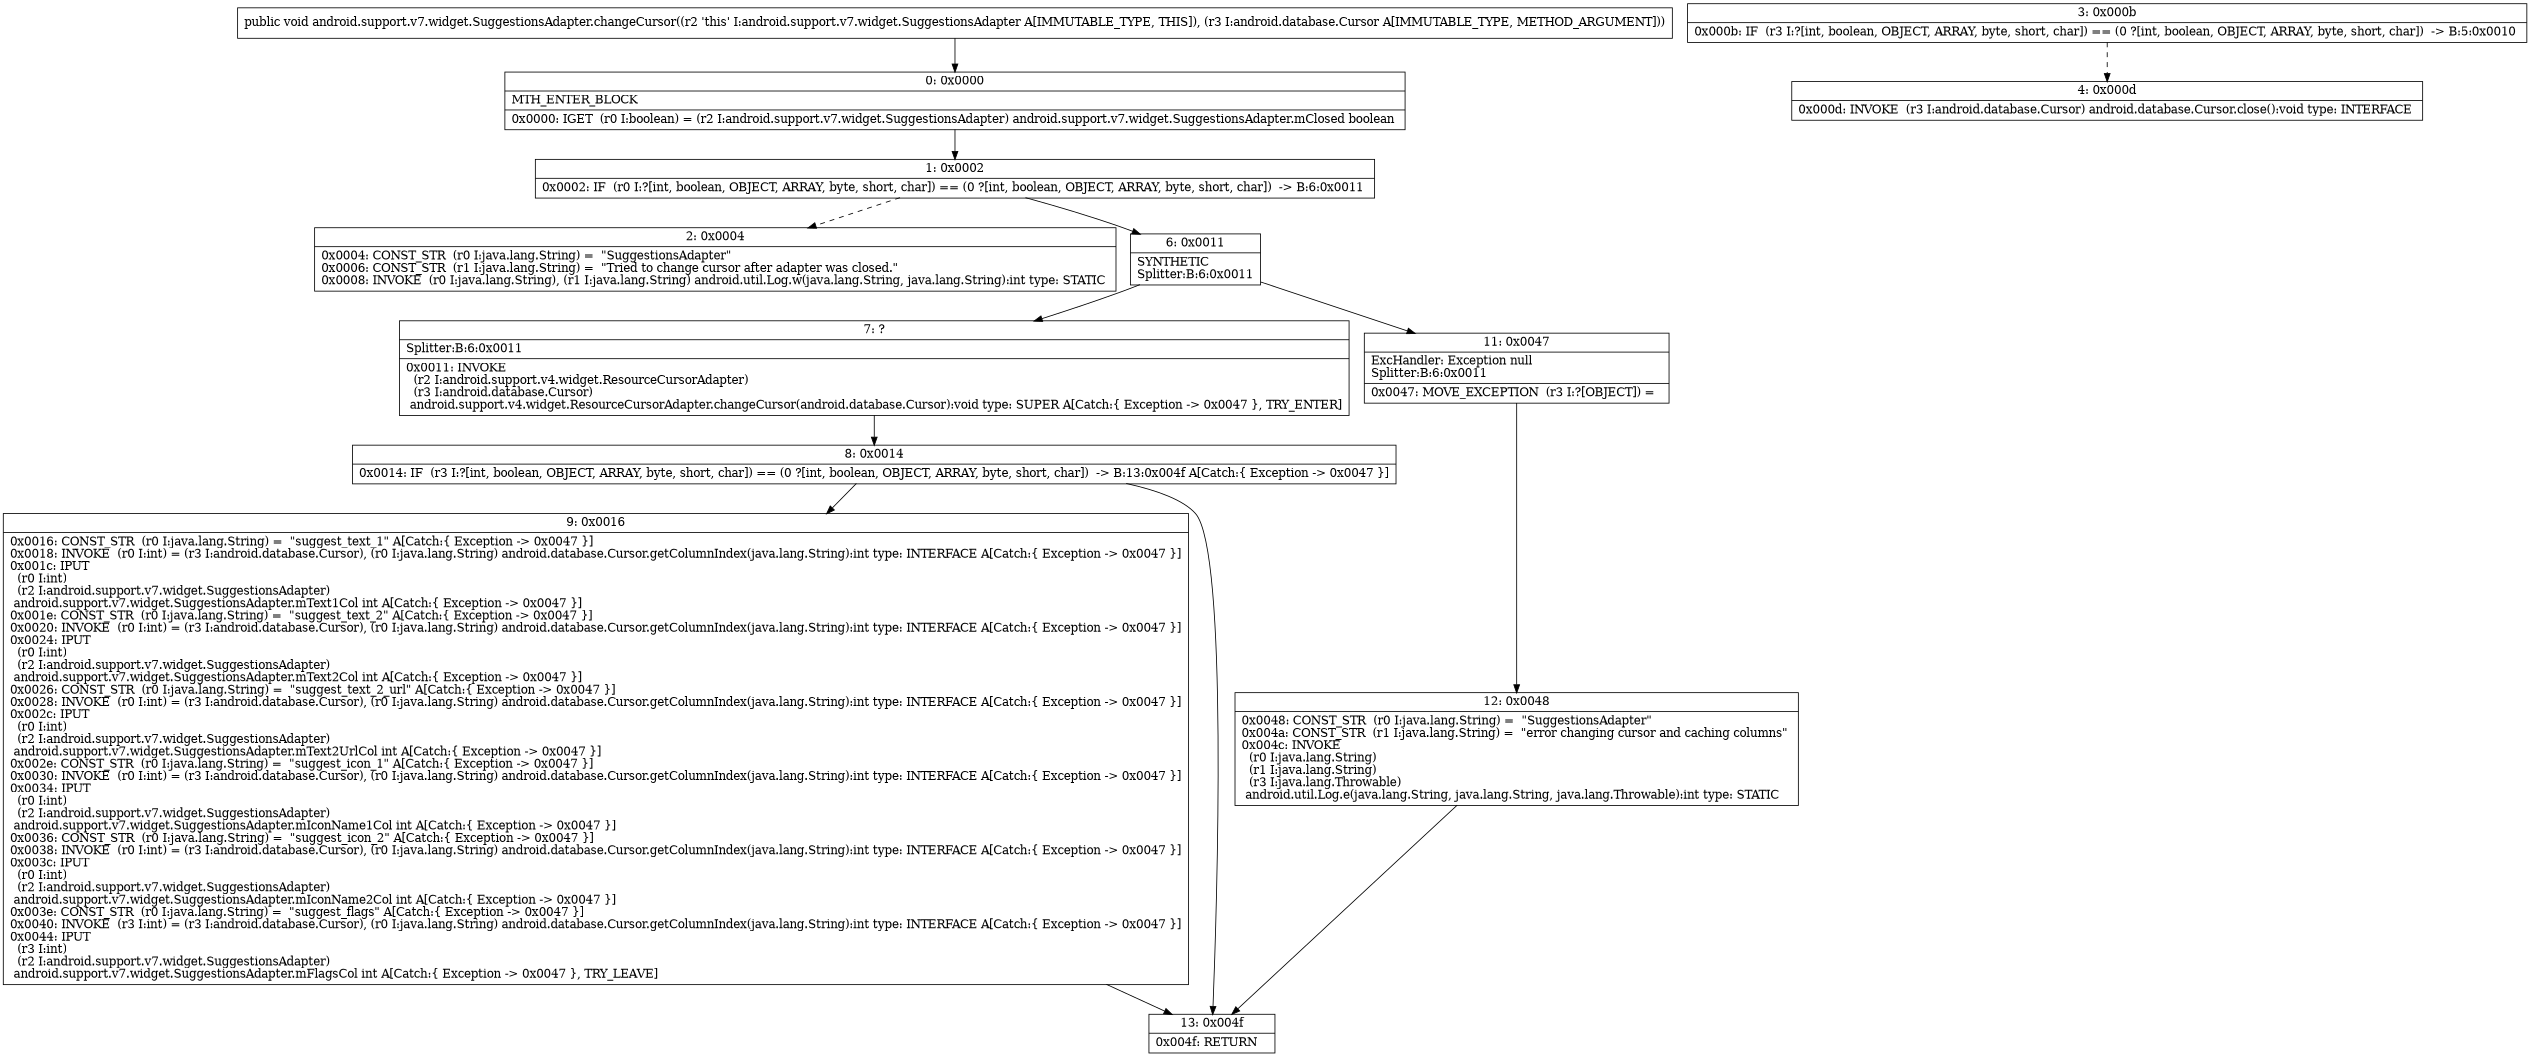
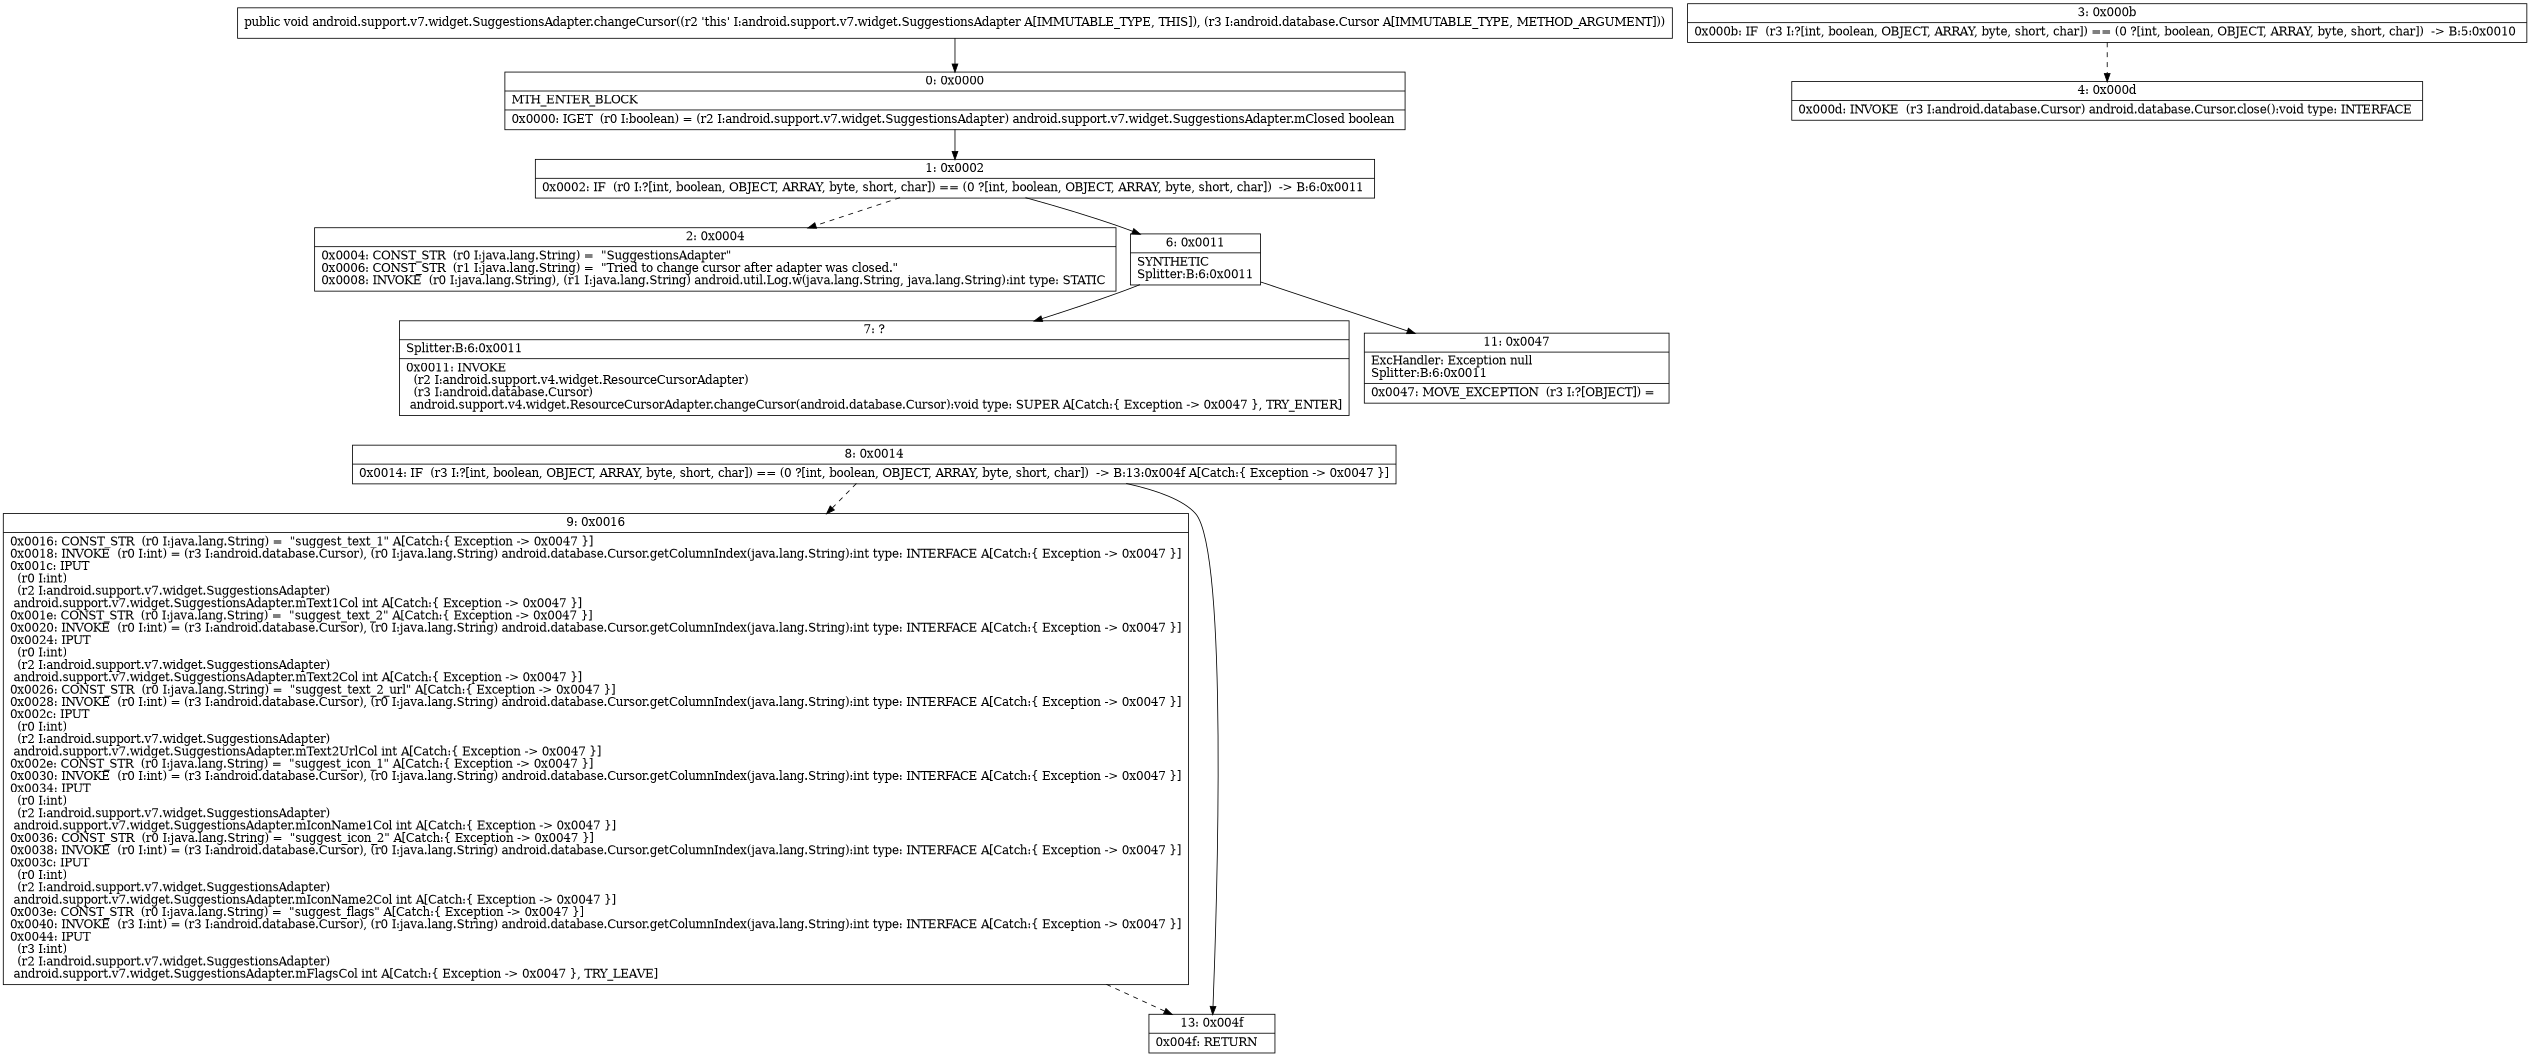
(874, 426) -> none
(844, 496) -> (844, 496)
(1517, 749) -> none
(1135, 998) -> (1135, 998)
